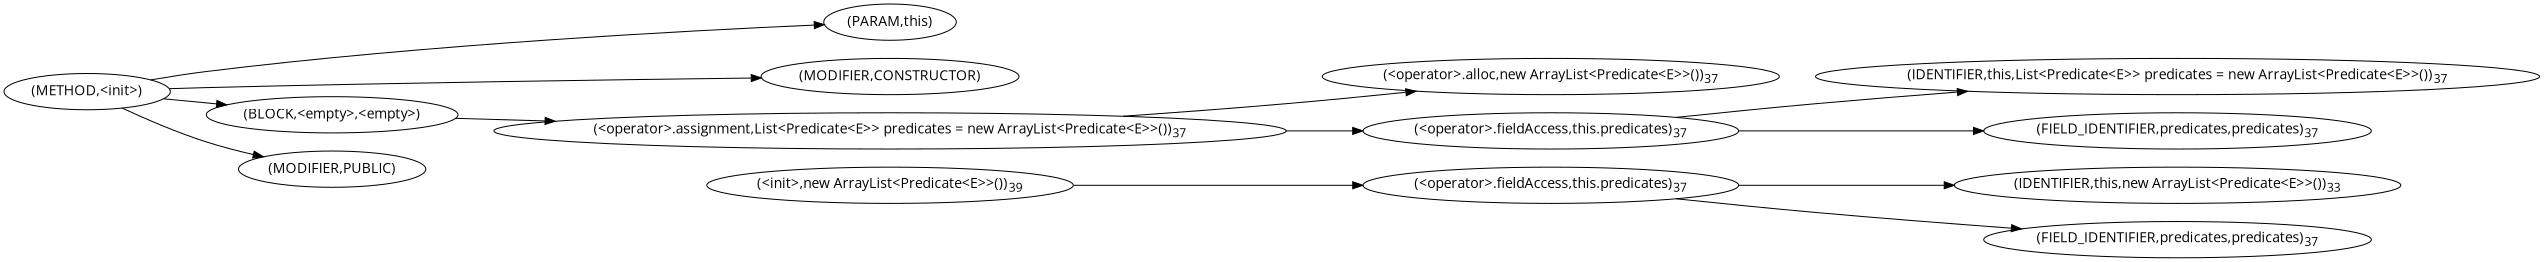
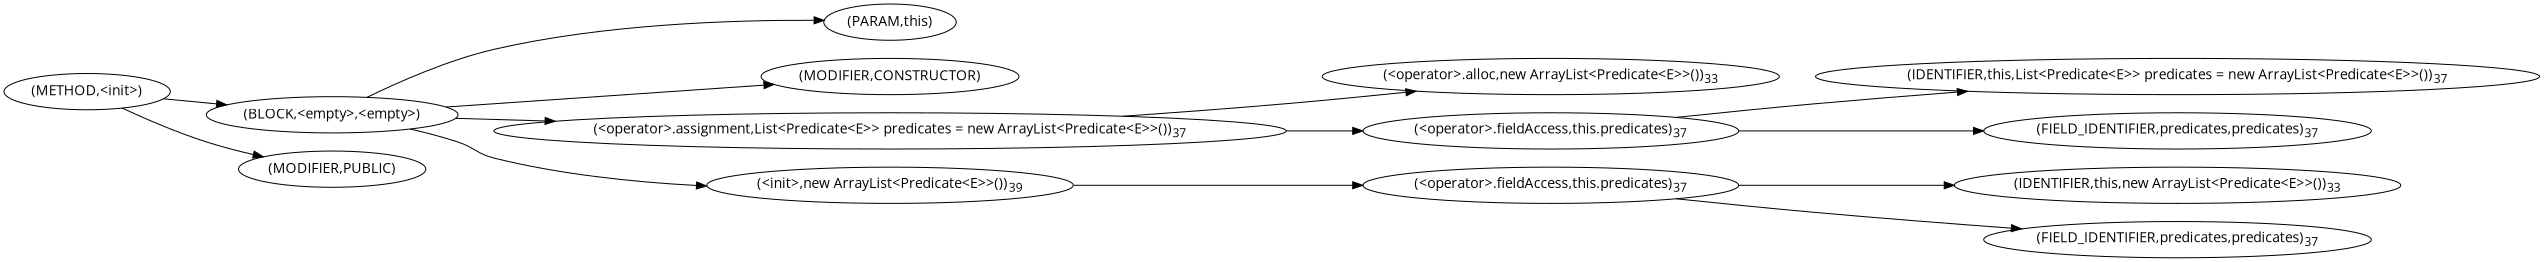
(482, 45) -> (585, 33)
(1711, 75) -> (1711, 75)
(460, 82) -> (605, 96)
none -> (550, 170)
